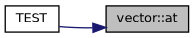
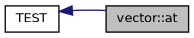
(76, 28) -> (89, 10)
